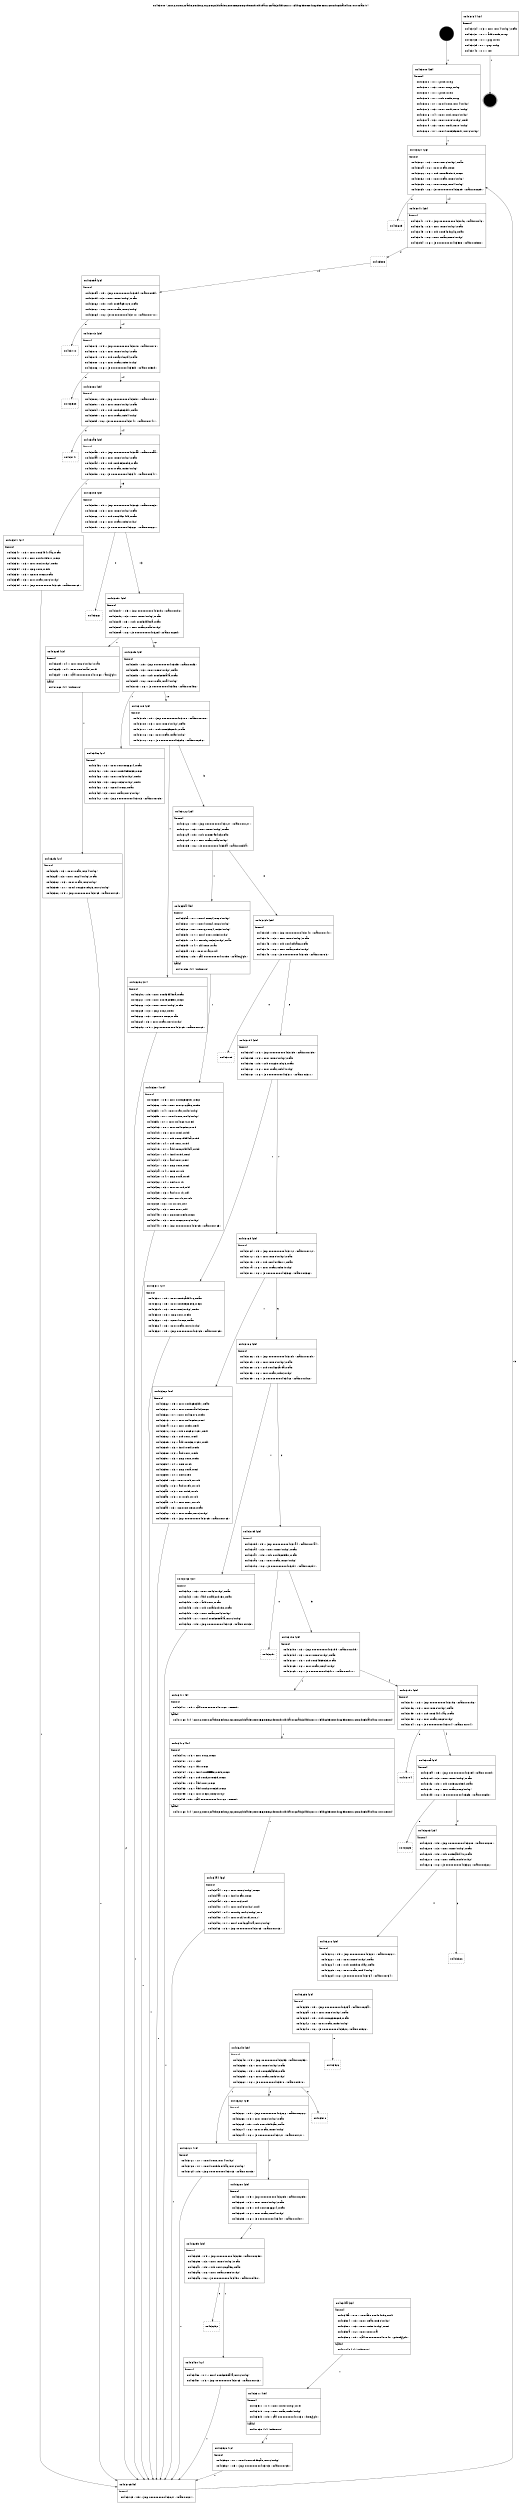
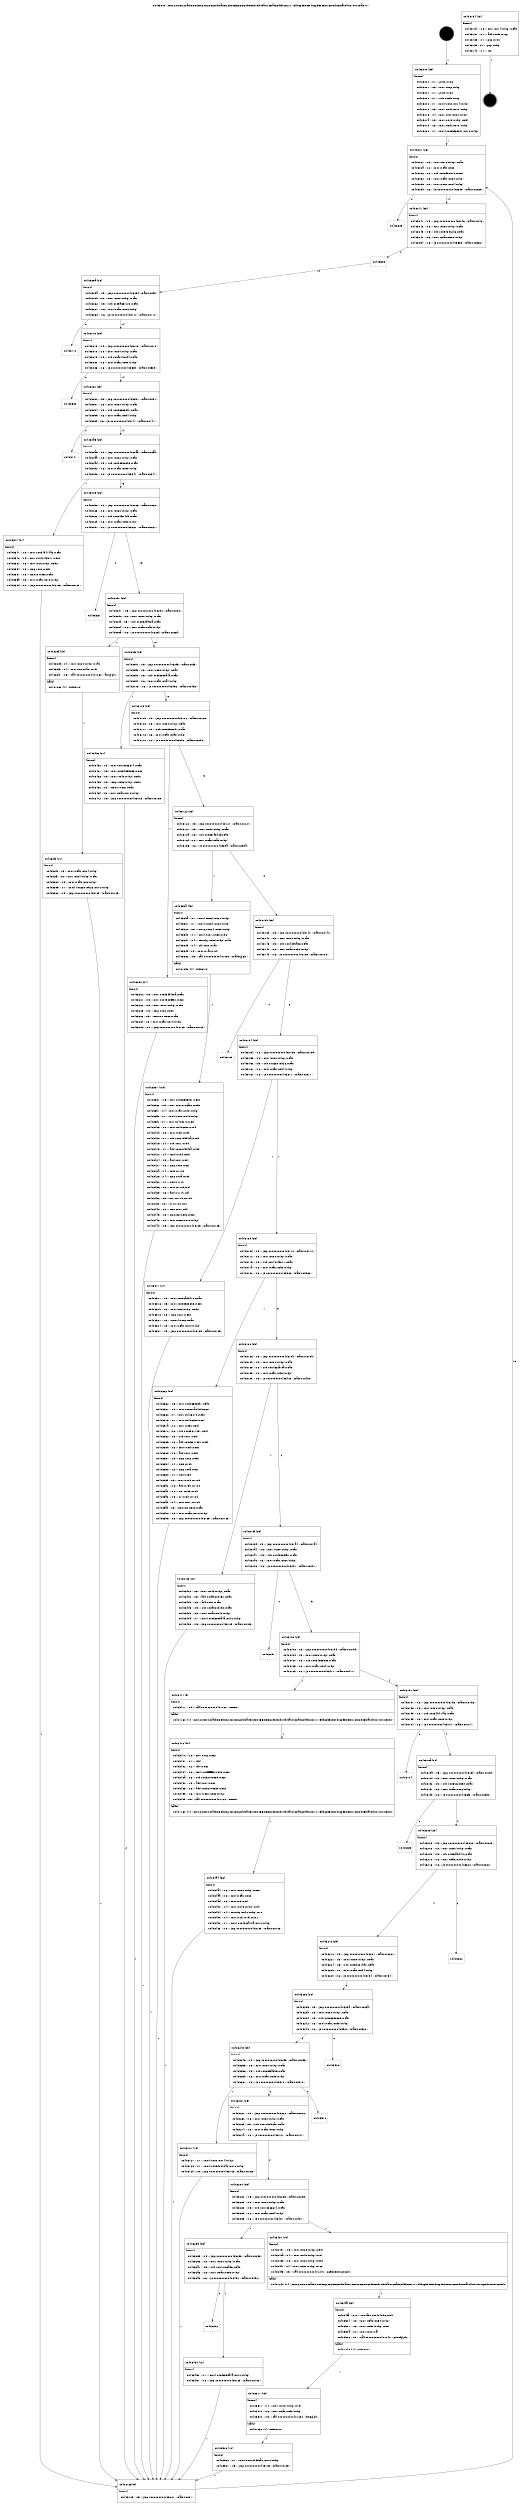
none -> (346, 1985)
none -> (302, 2038)
none -> (388, 2261)
